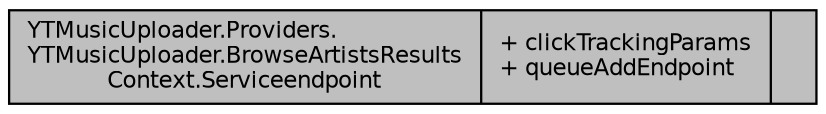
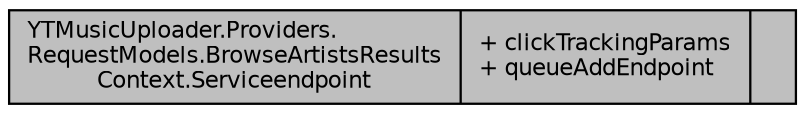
(245, 56) -> (235, 56)
